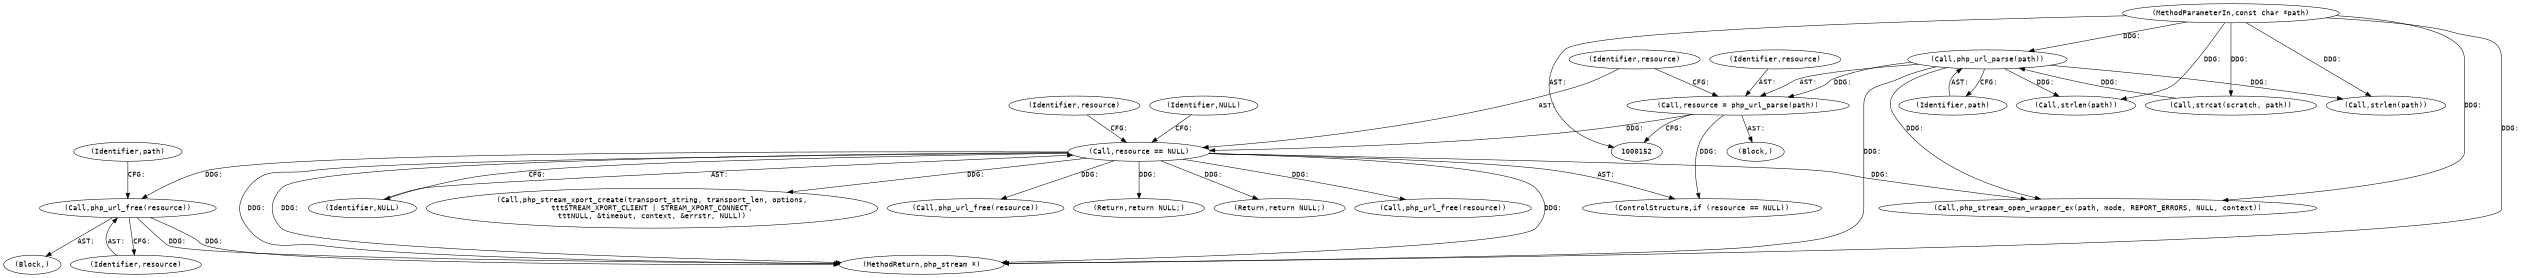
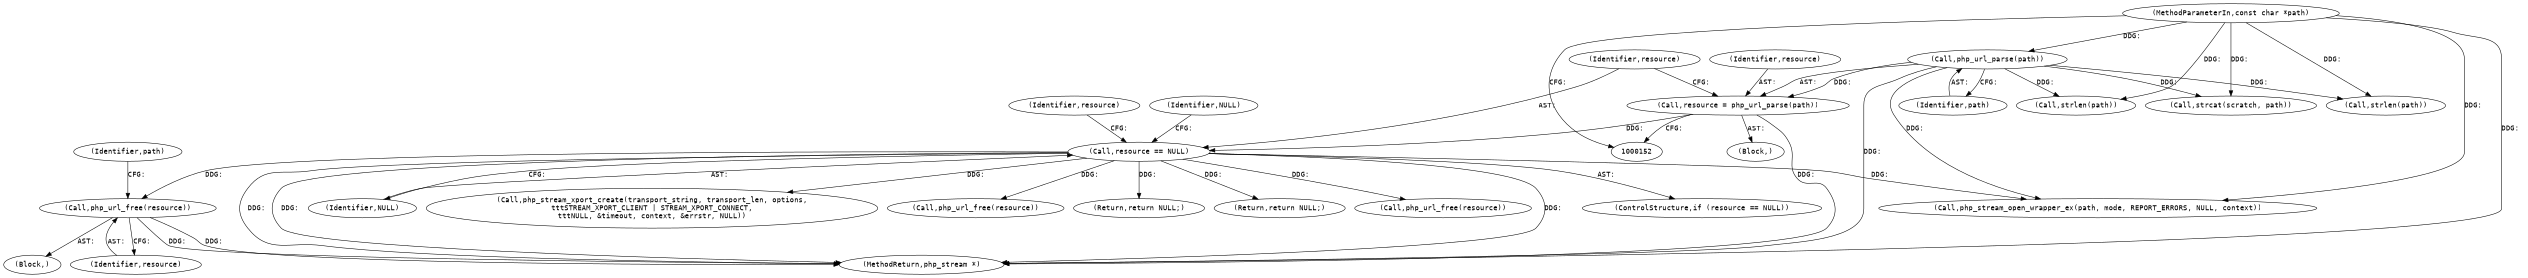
(1560, 83) -> (1560, 83)
(2100, 86) -> (2121, 78)
(1697, 149) -> (1717, 246)
